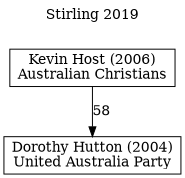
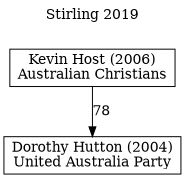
(102, 112) -> (102, 112)
